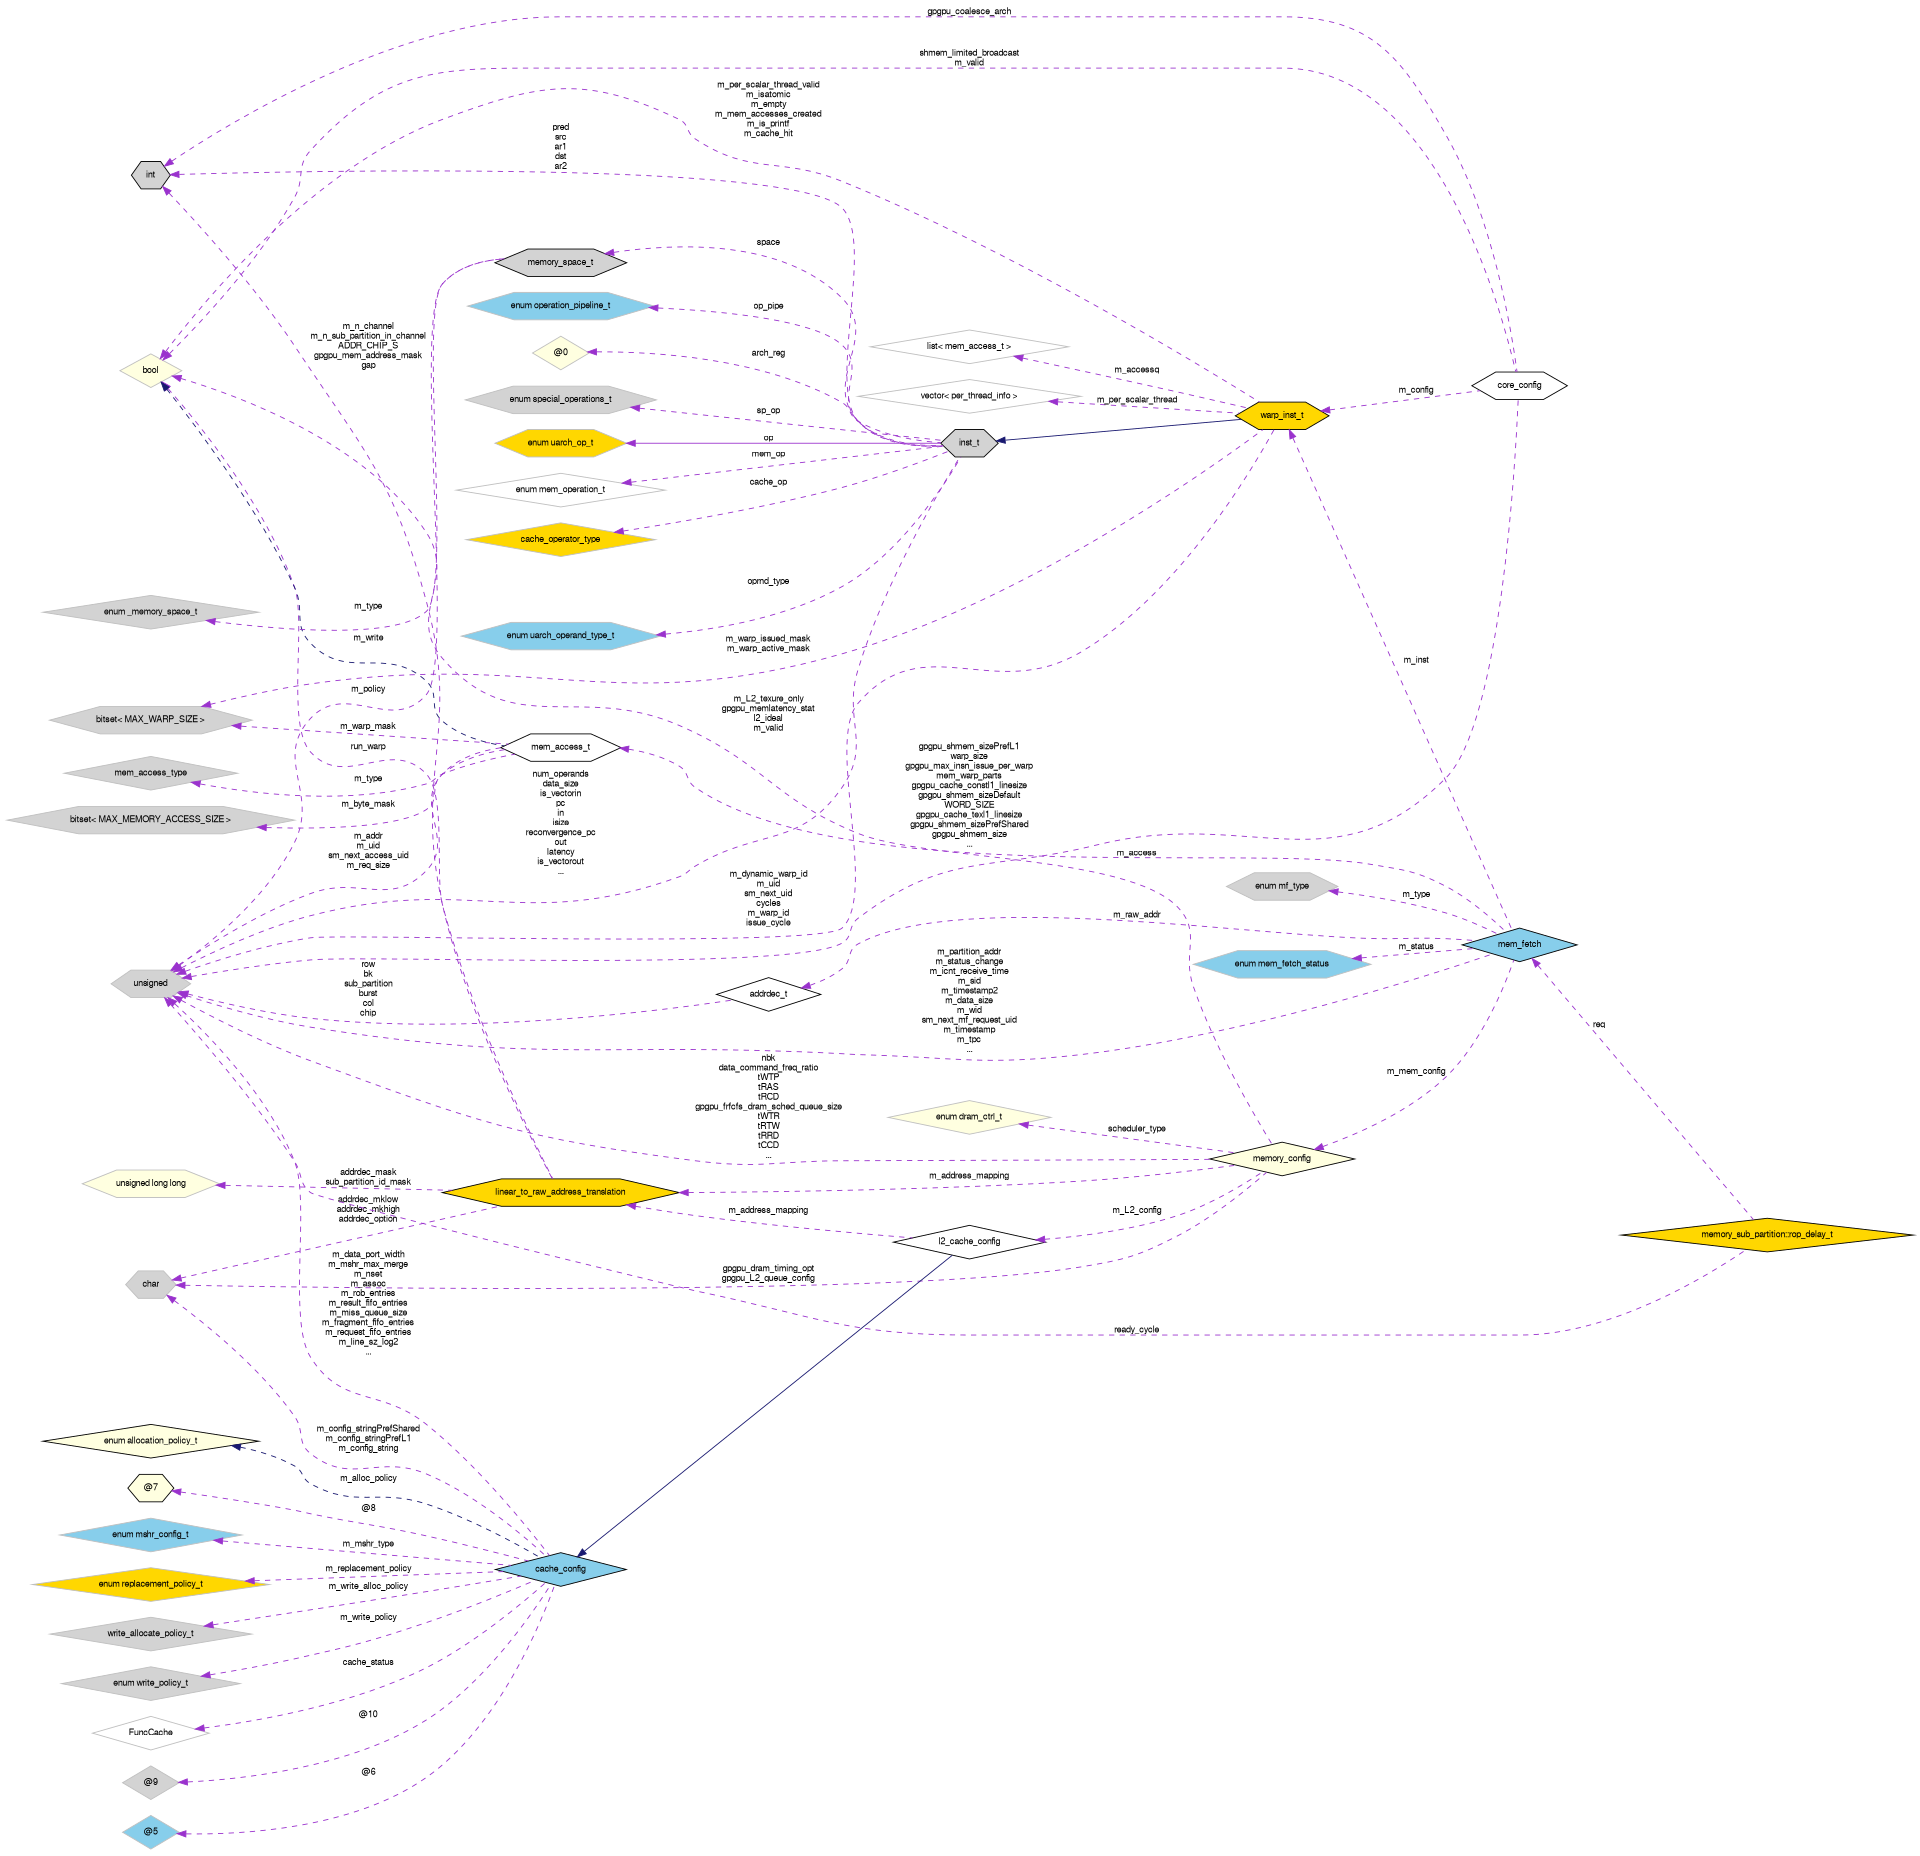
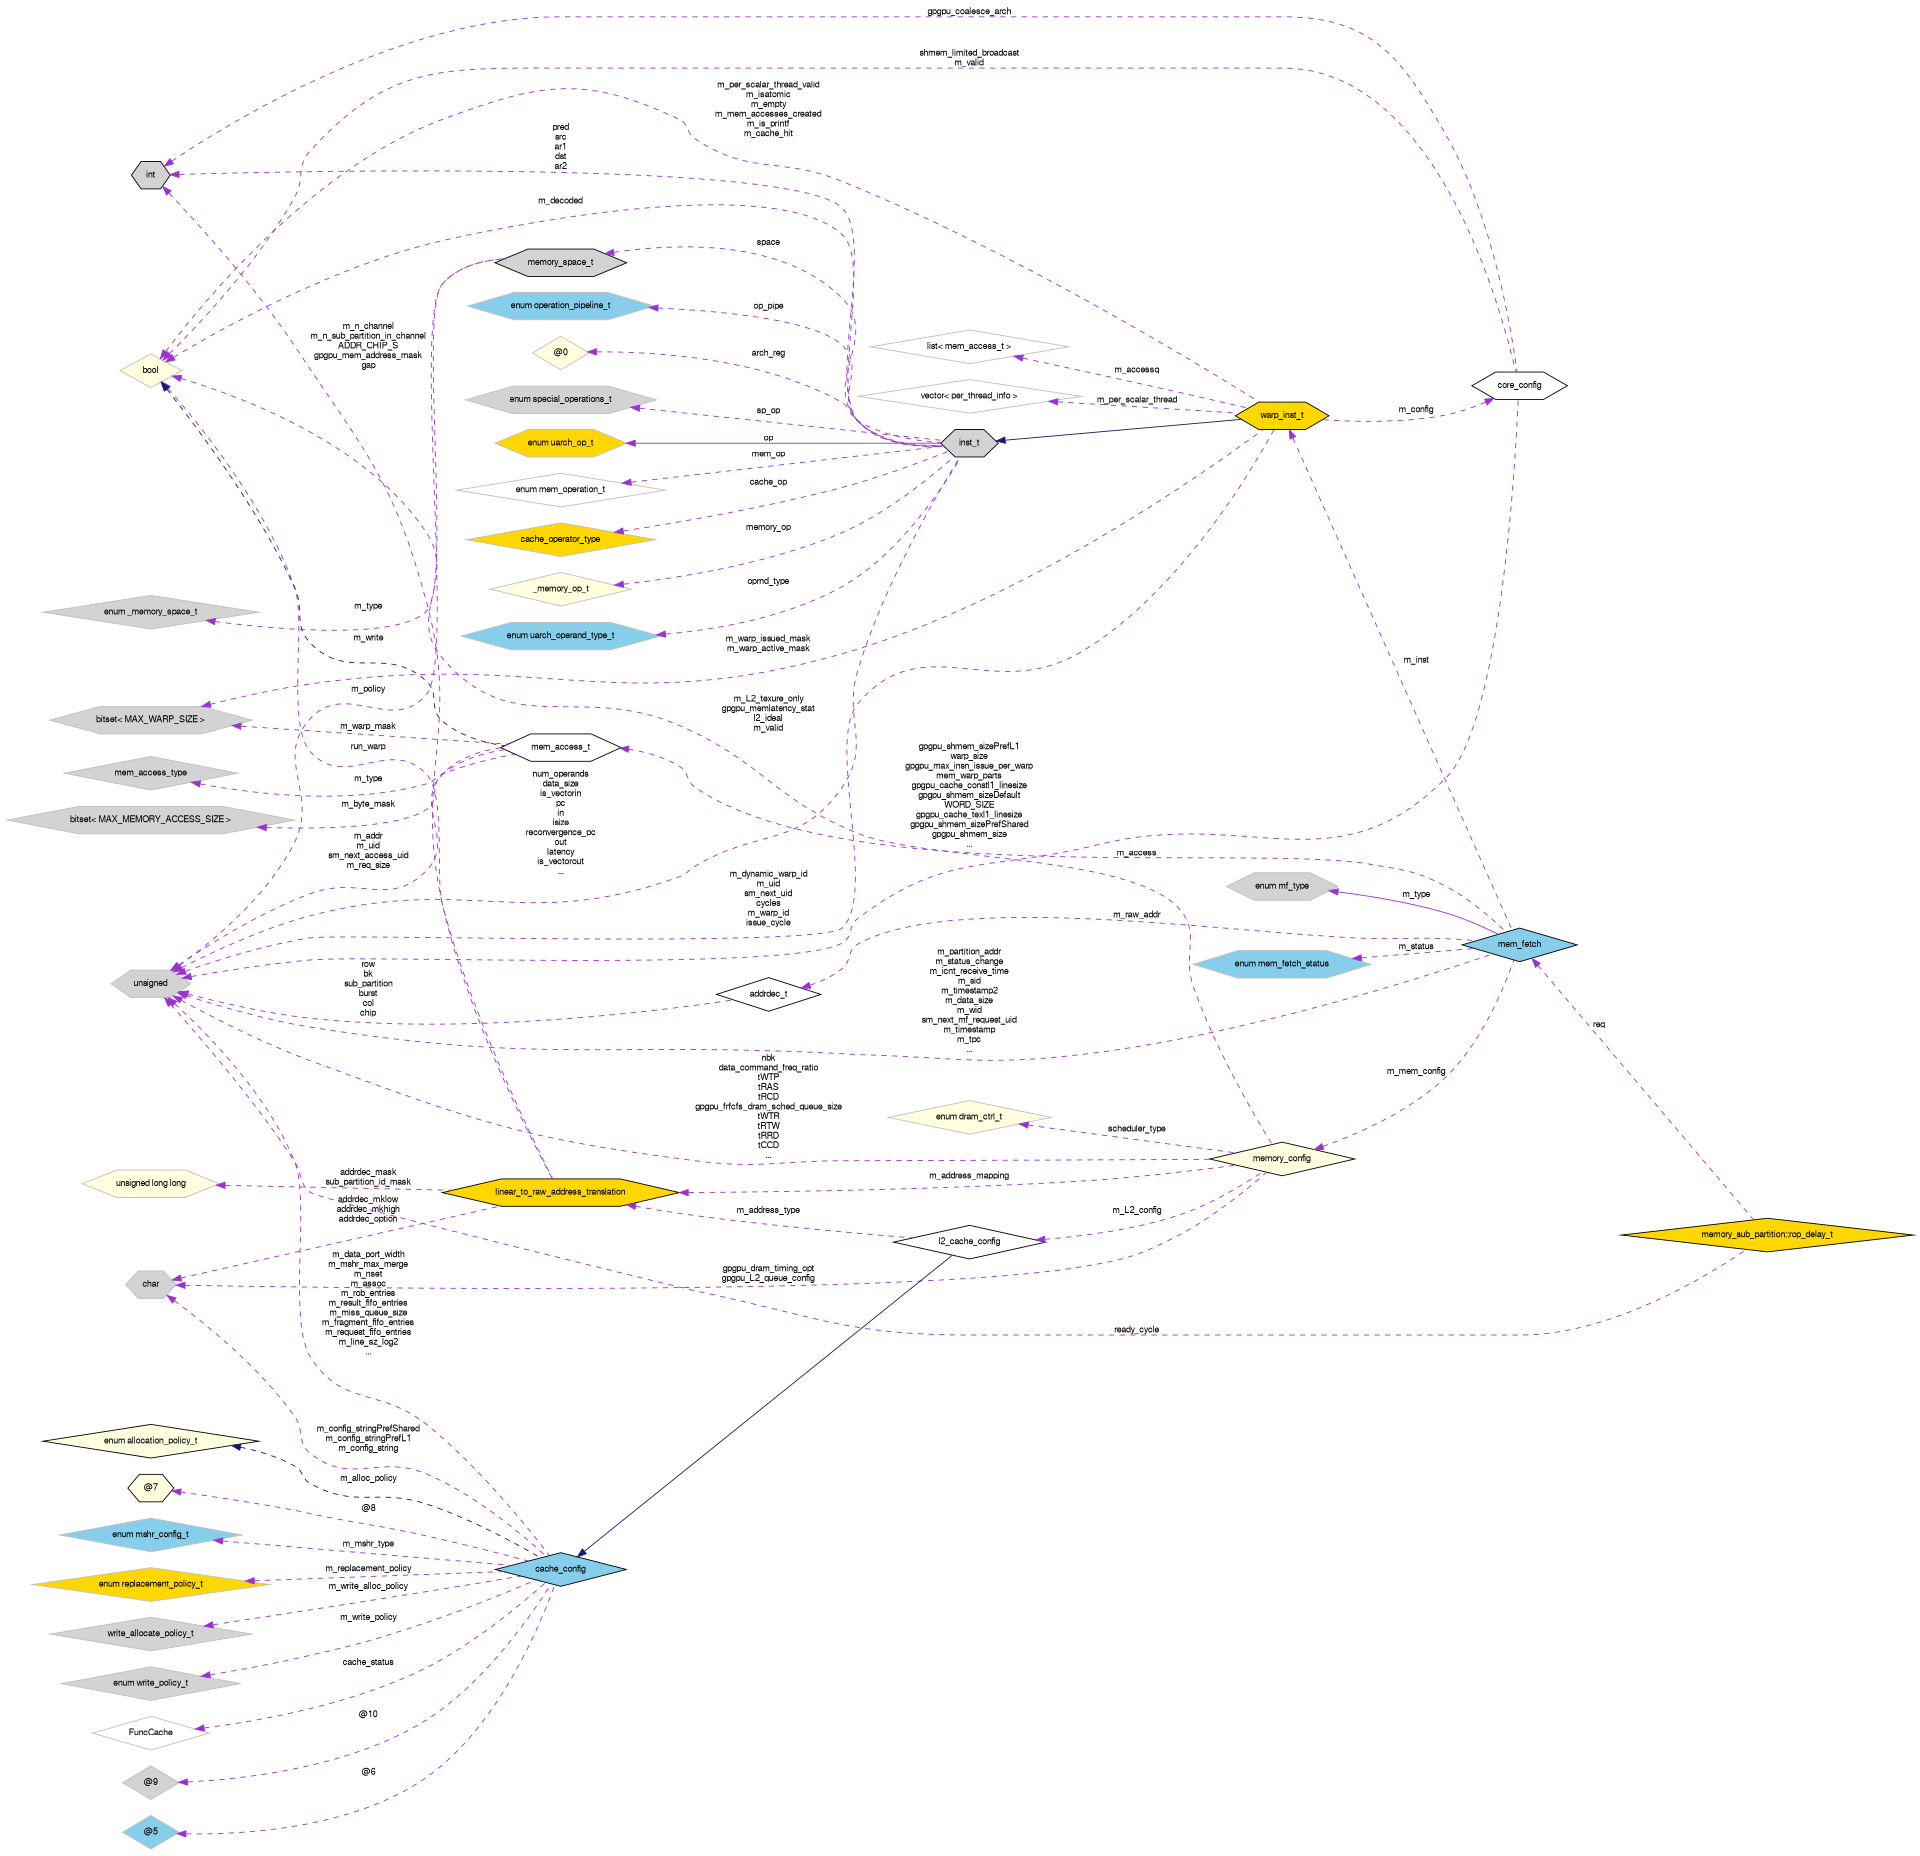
none -> (638, 209)
(1405, 400) -> (1405, 420)
none -> (561, 589)
(1420, 906) -> (1420, 906)
(769, 1211) -> (769, 1211)
